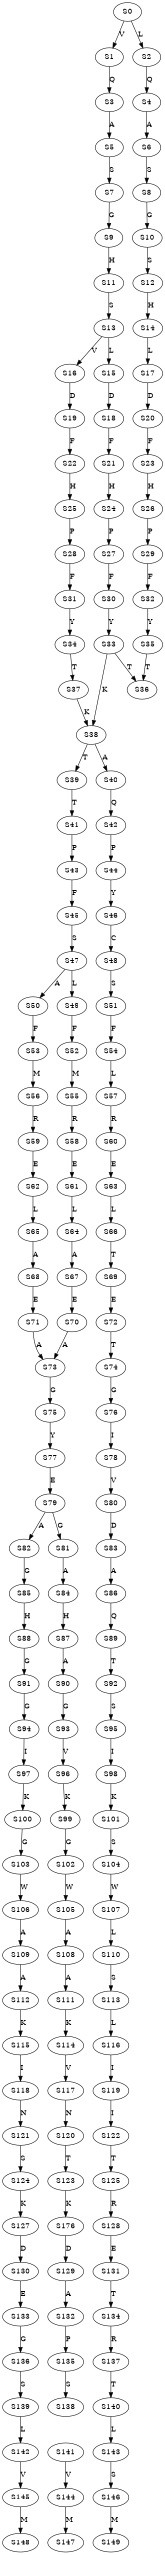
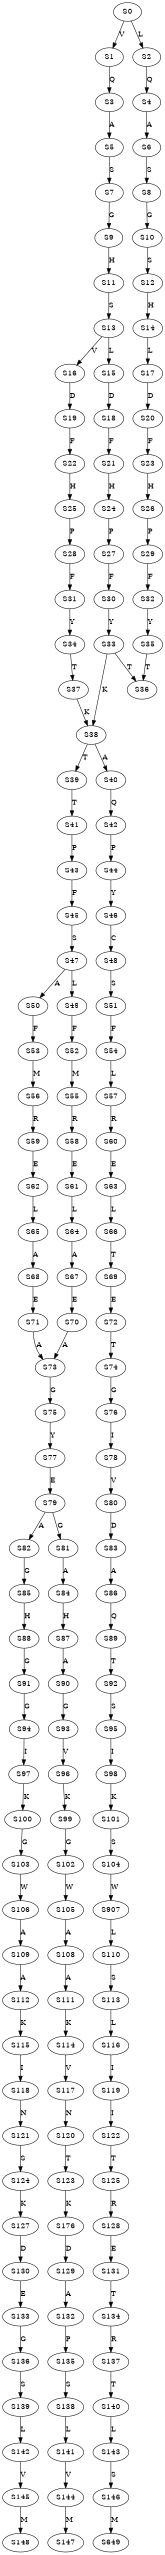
(111, 1910) -> (111, 1910)
none -> (66, 2427)
(111, 2543) -> (111, 2543)
